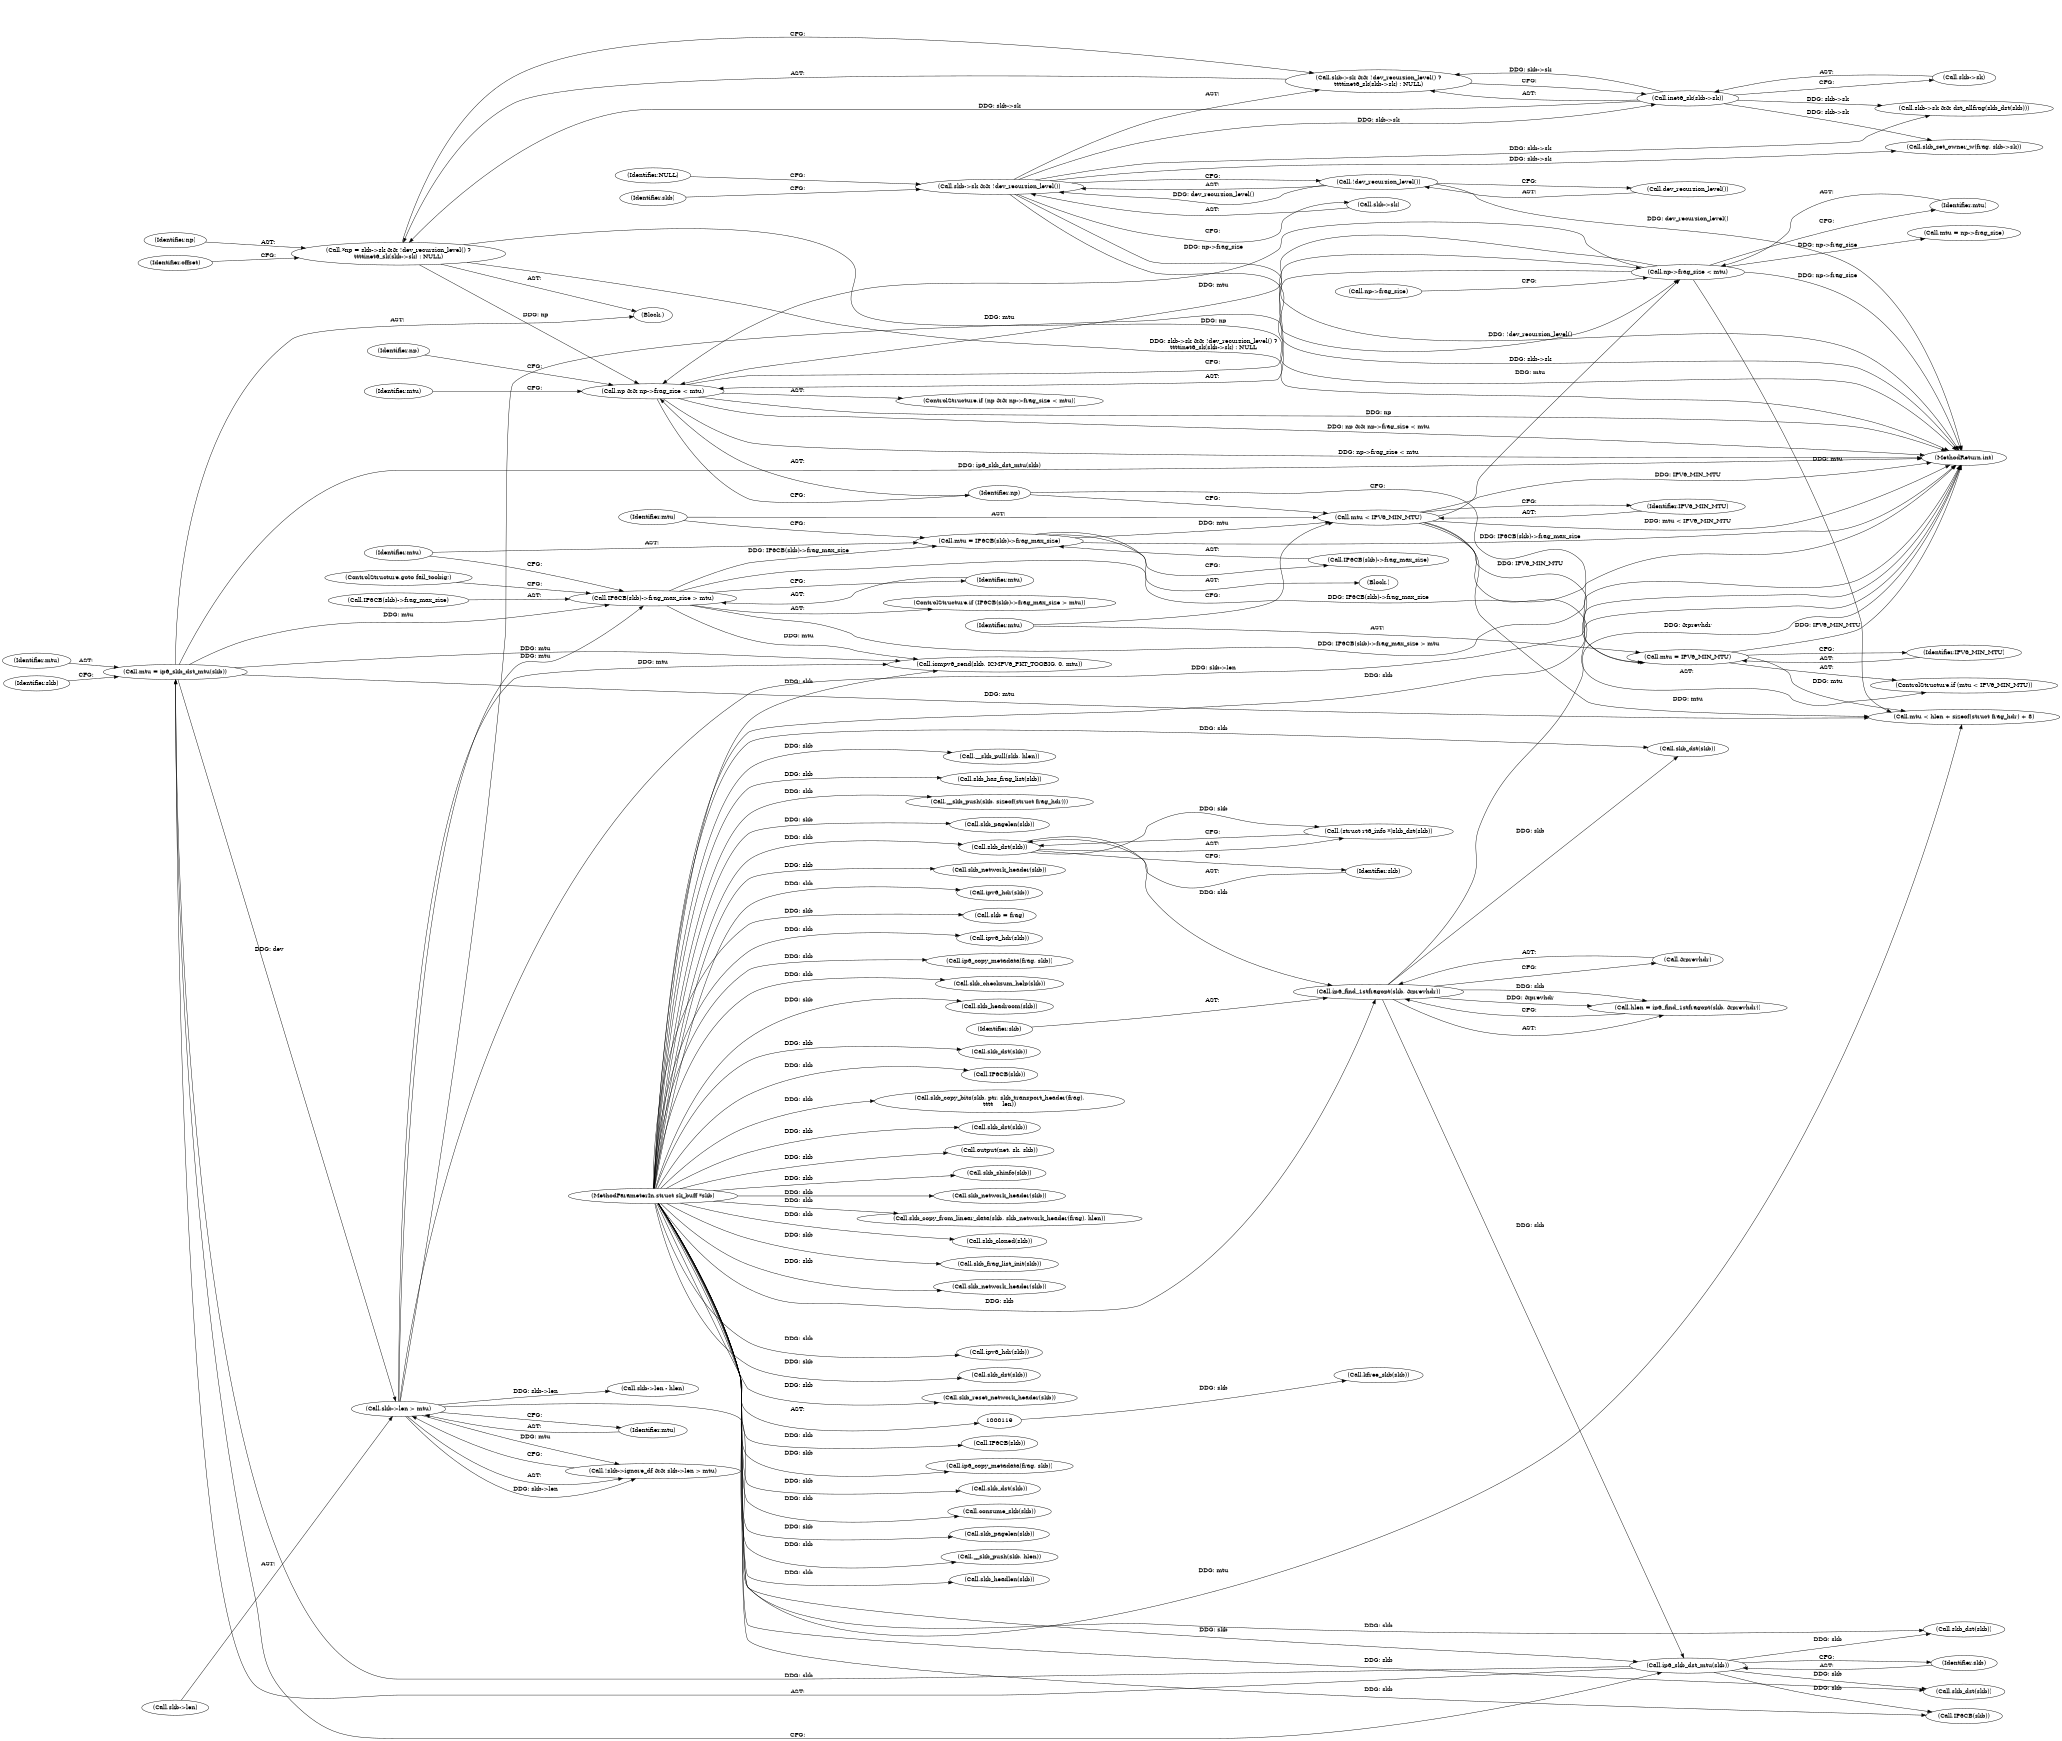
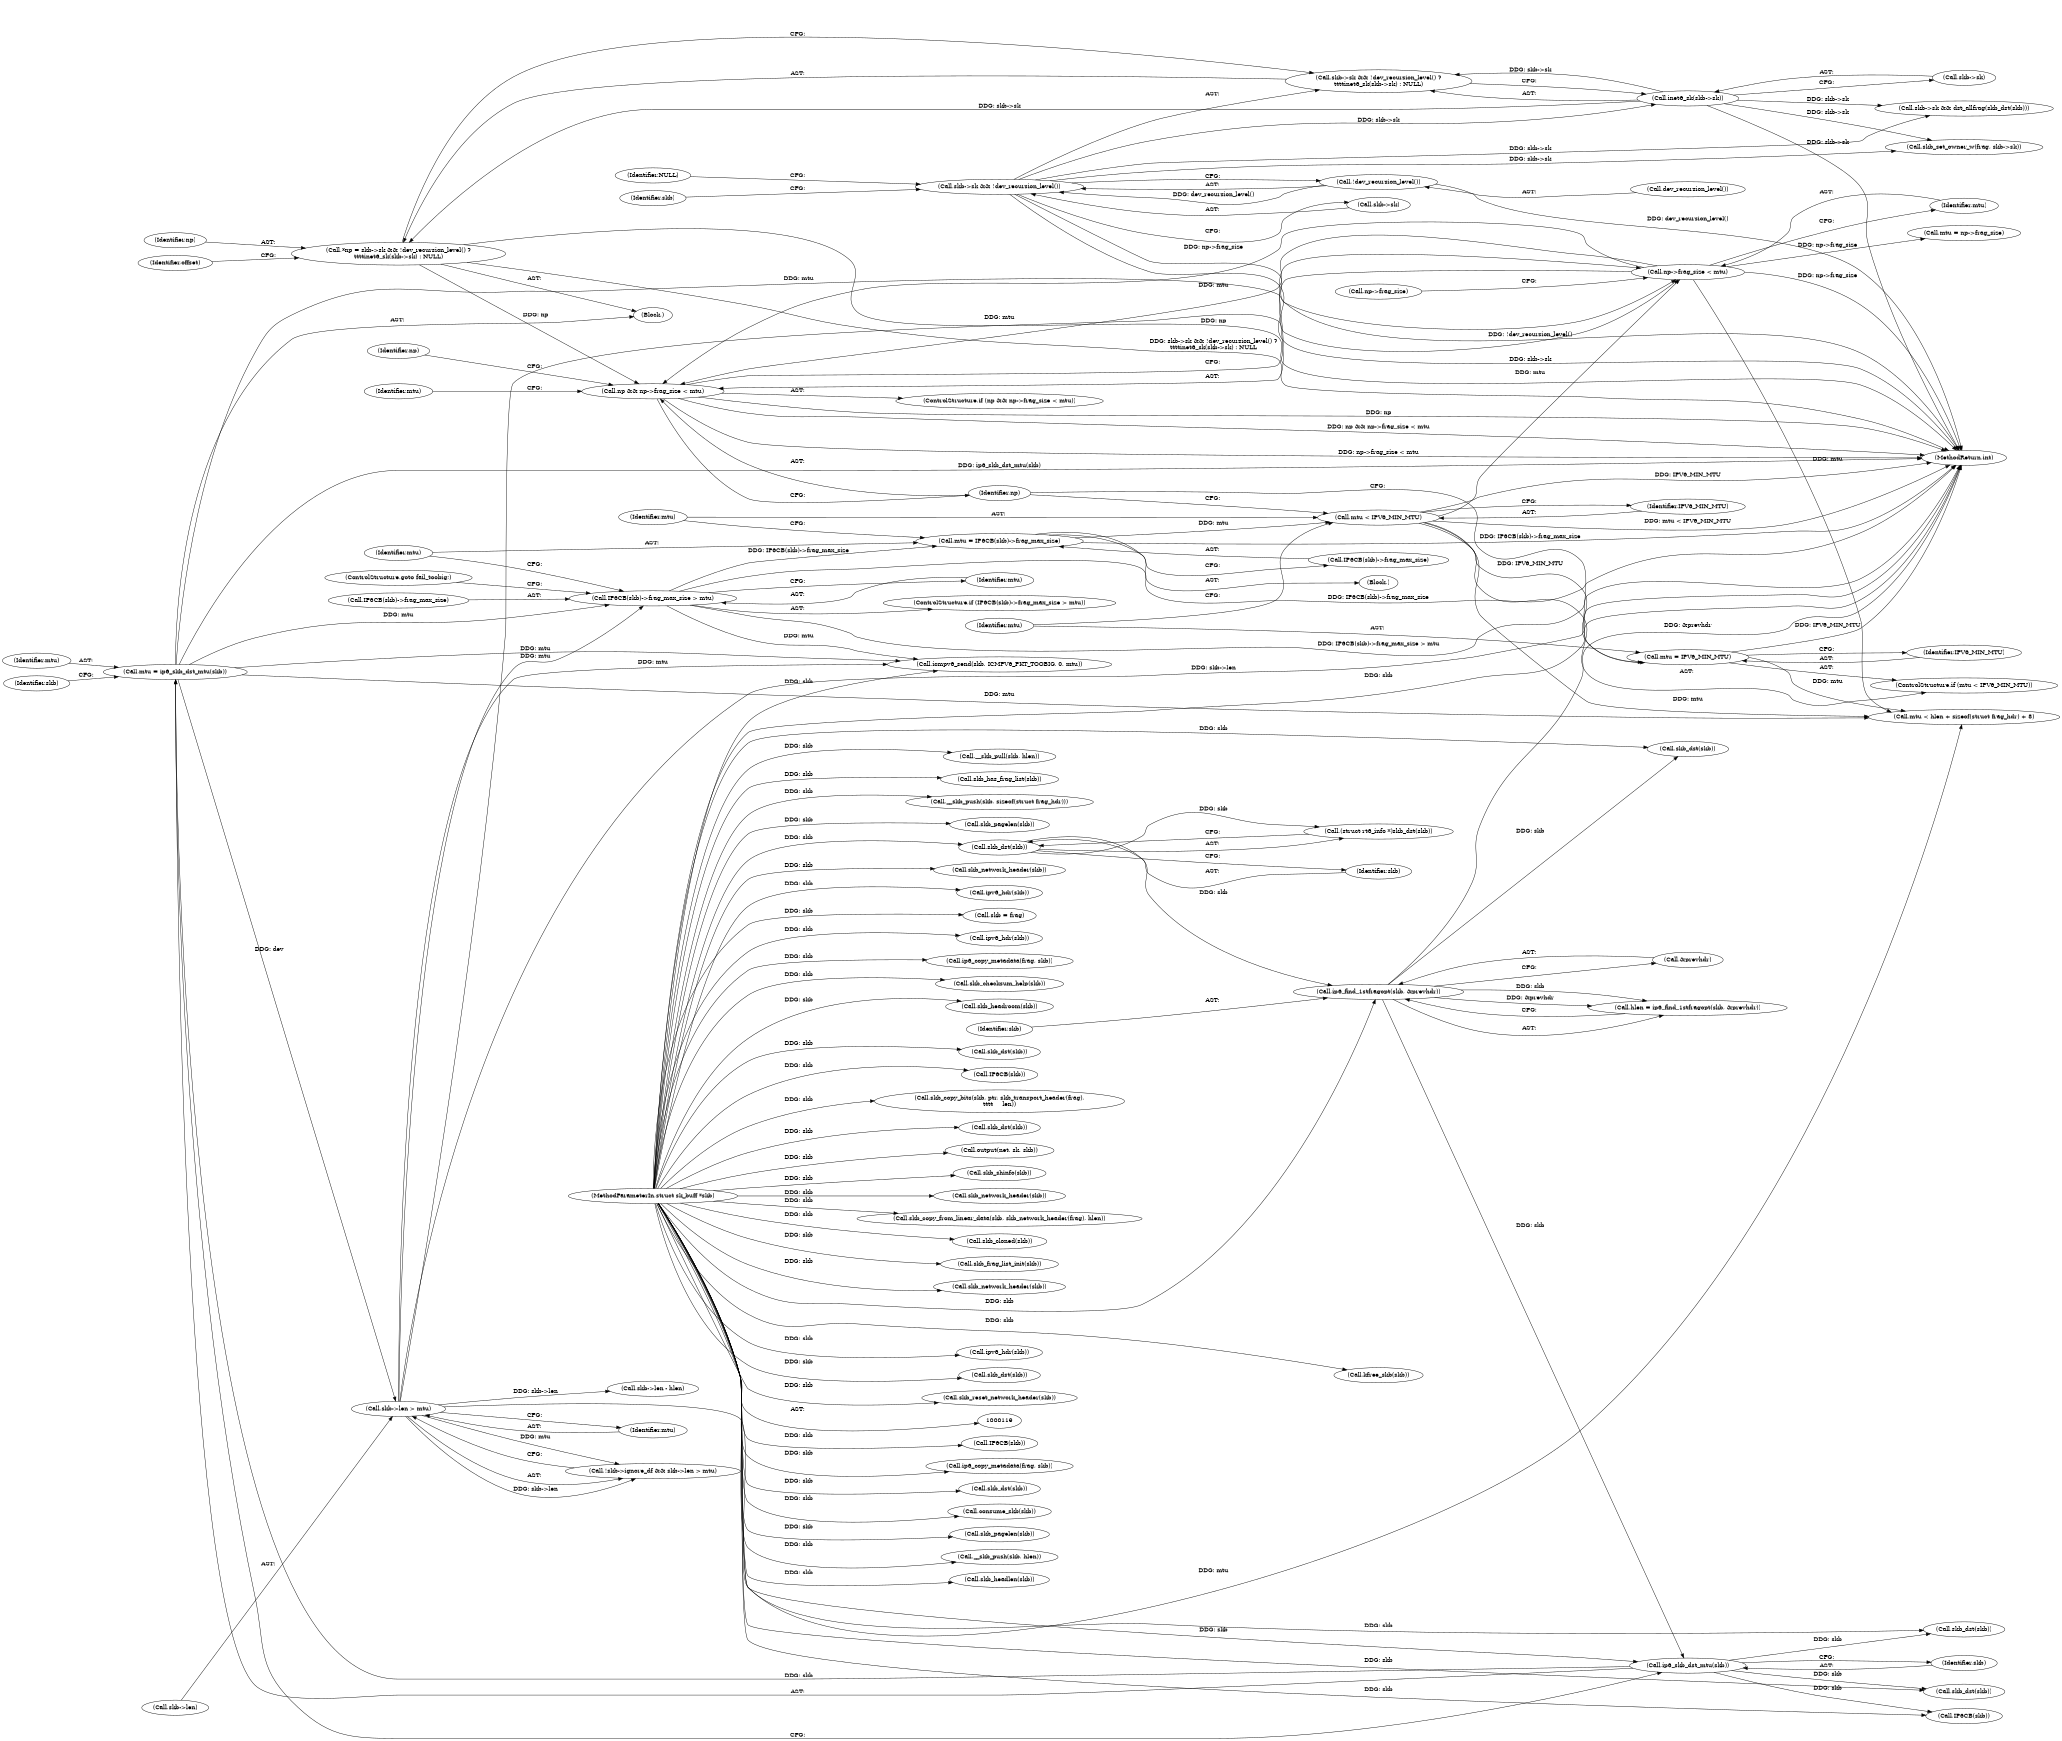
(1532, 186) -> none
none -> (1867, 238)
none -> (800, 284)
(1182, 1404) -> (973, 1330)
